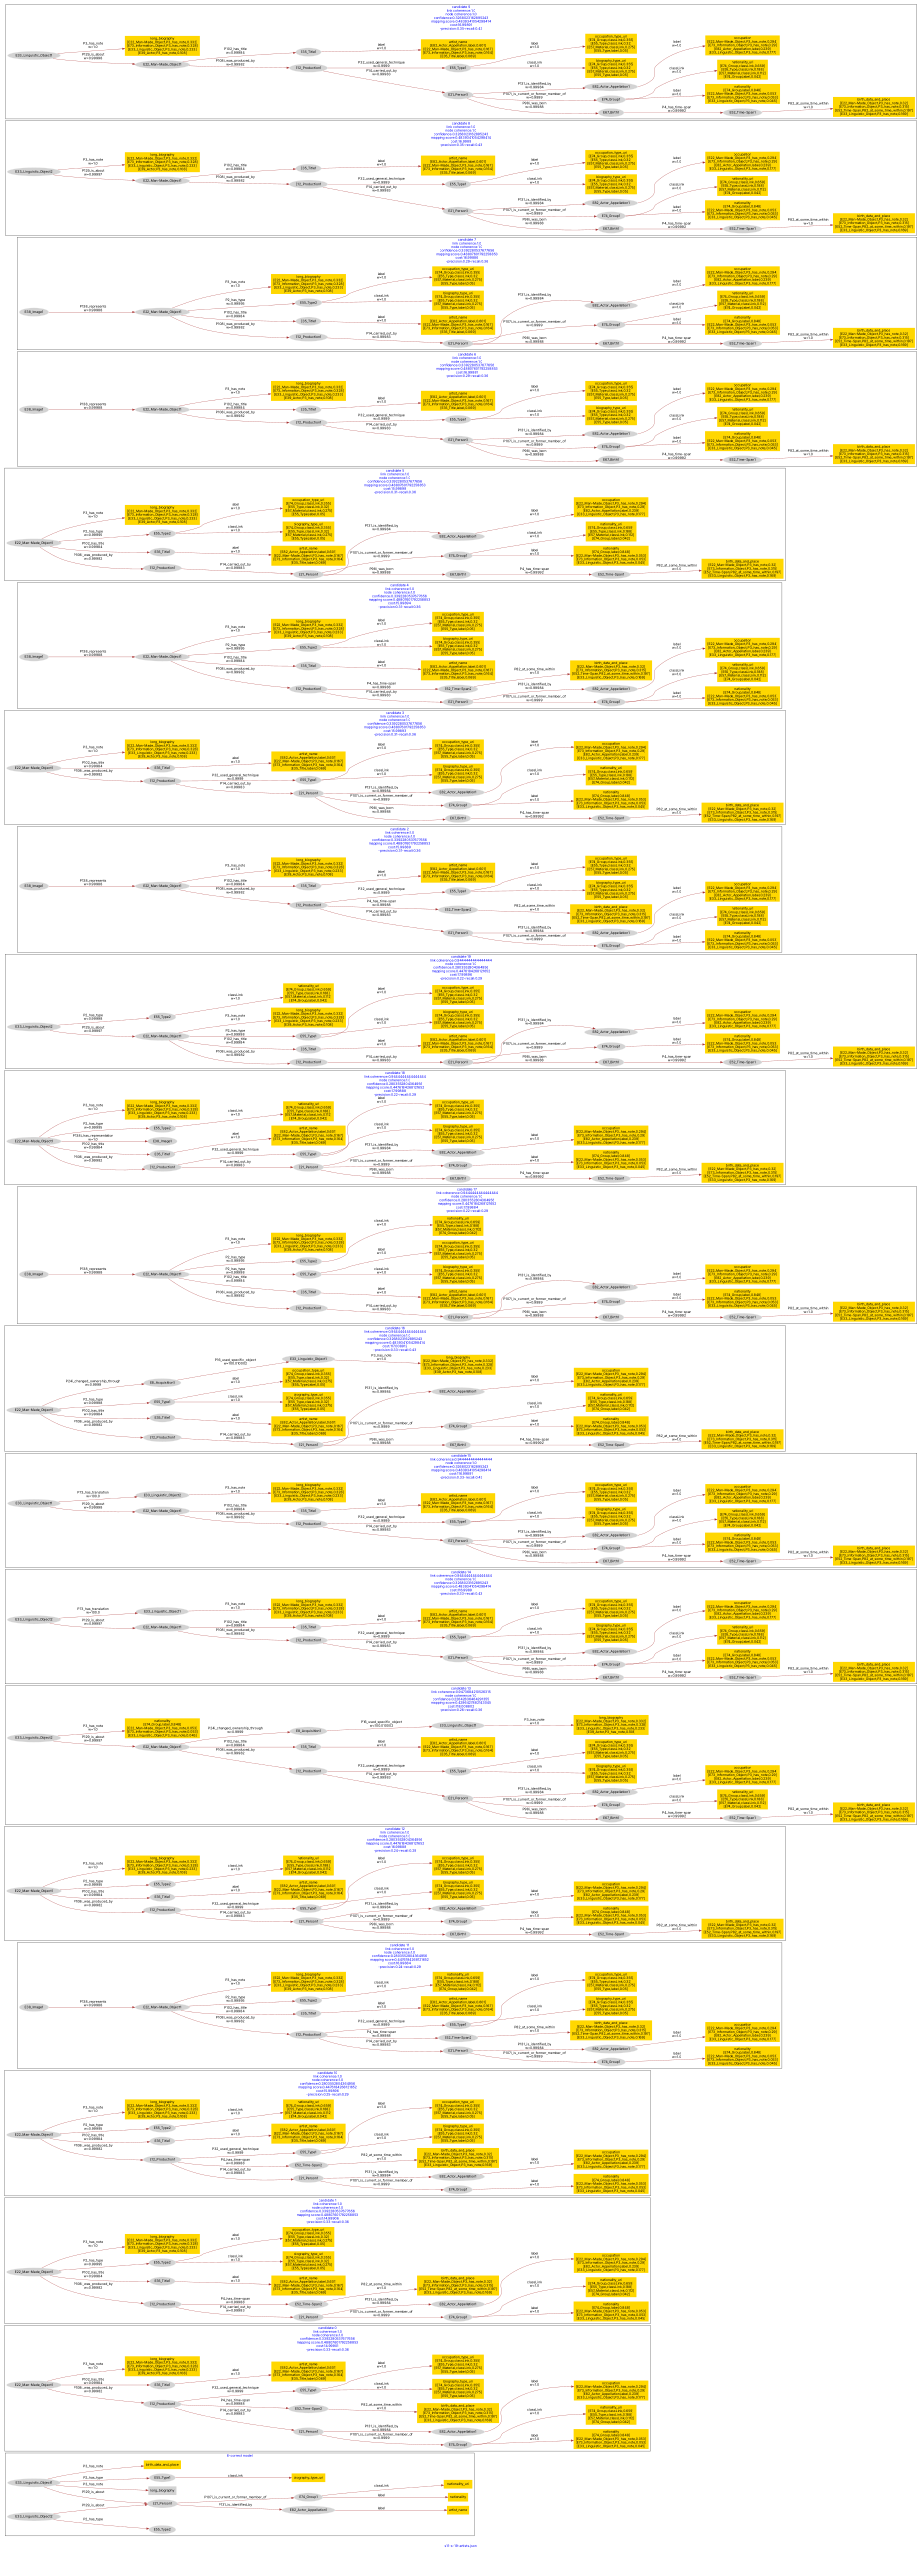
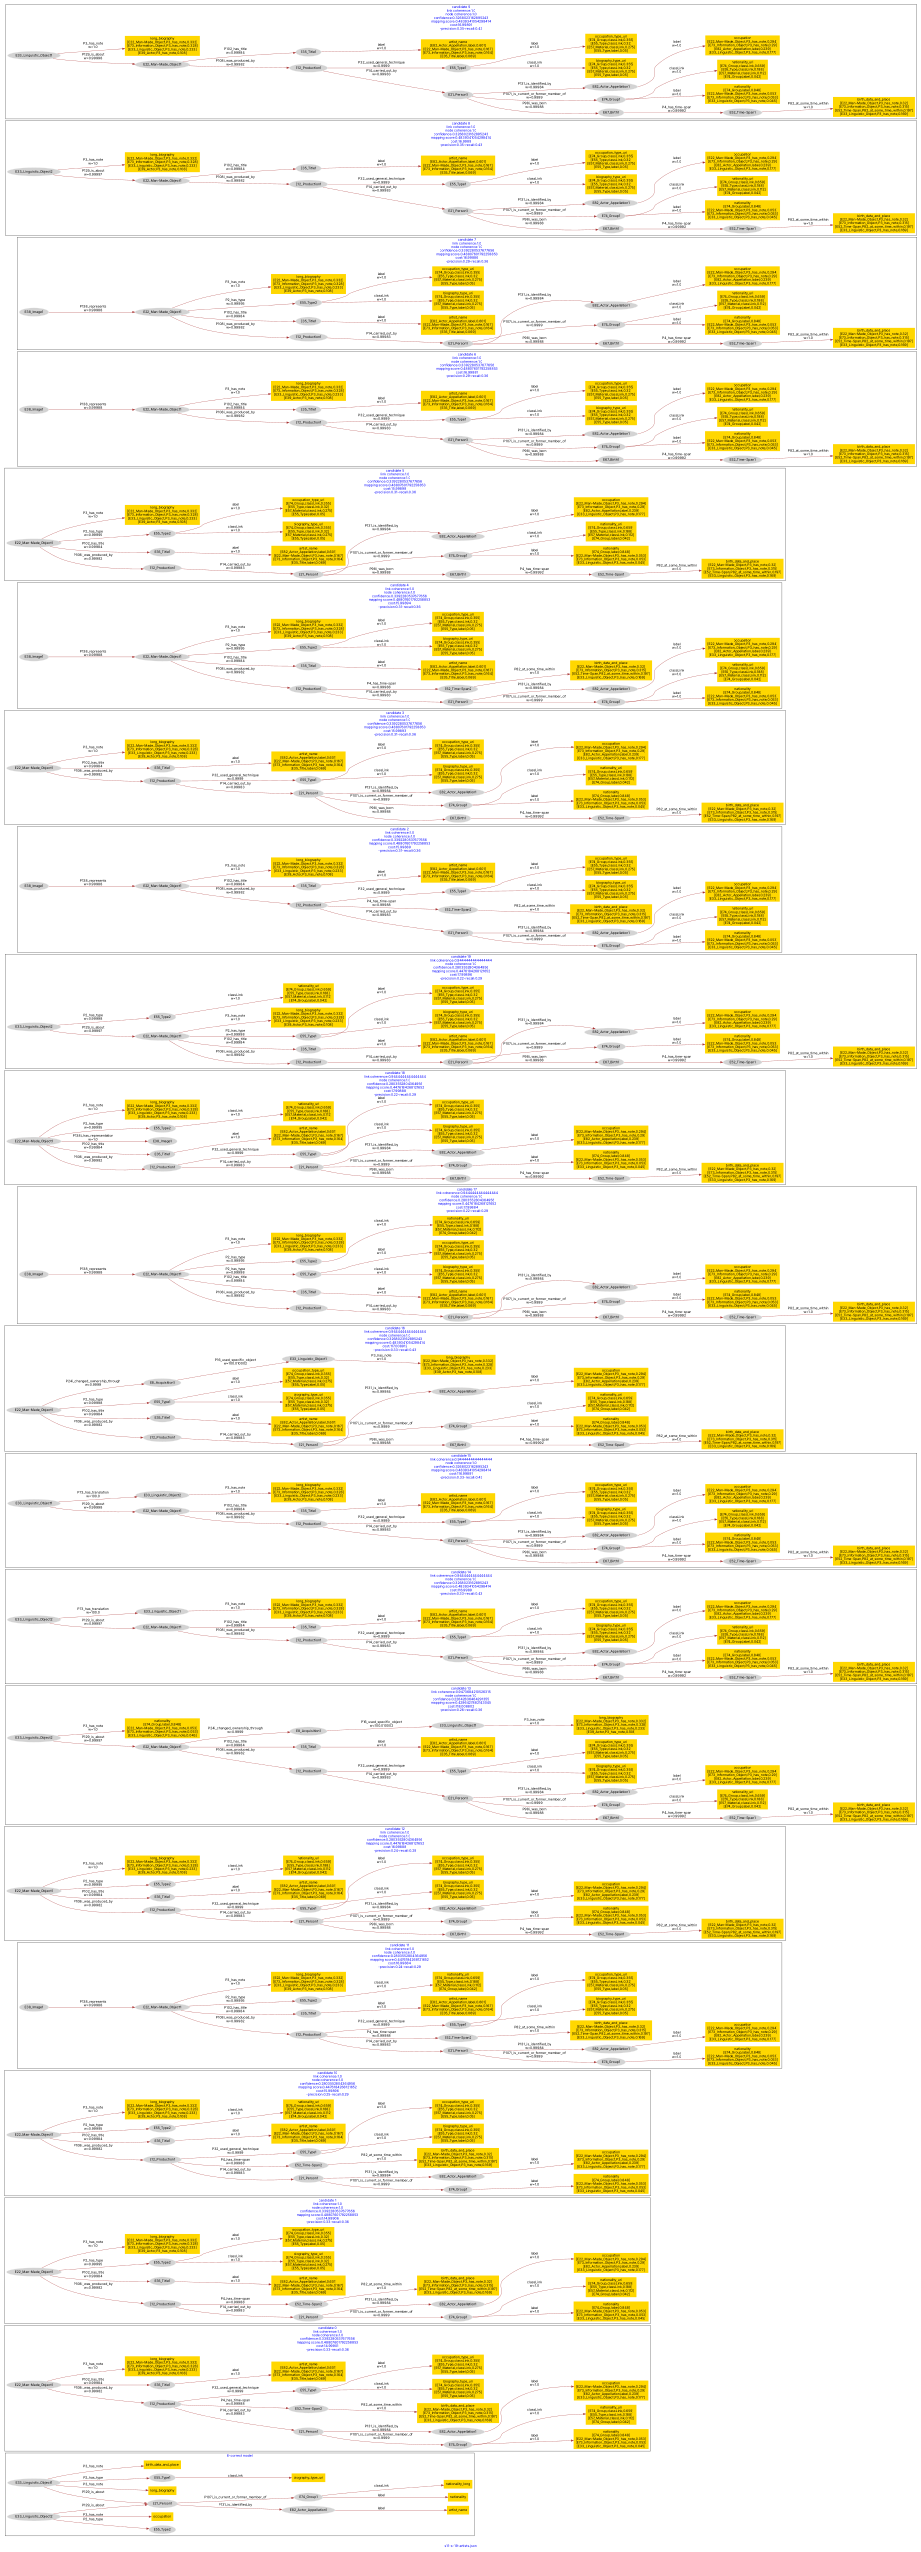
(458, 2484) -> (458, 2484)
(162, 2491) -> (162, 2491)
none -> (162, 2517)
